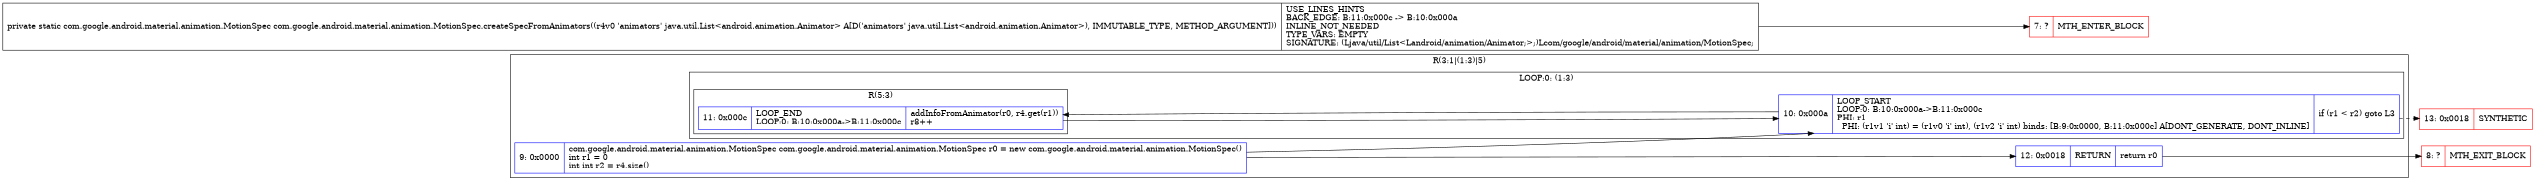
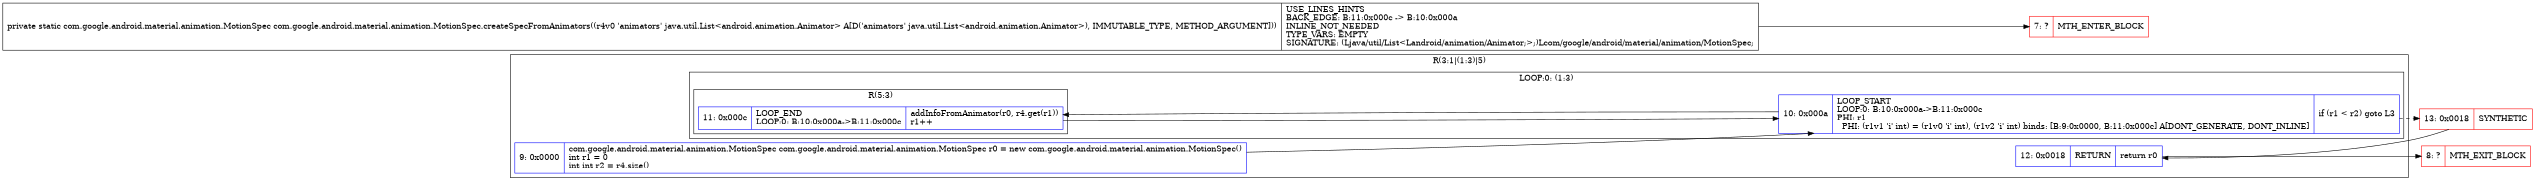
(922, 122) -> (922, 122)
(1628, 157) -> (2310, 153)
